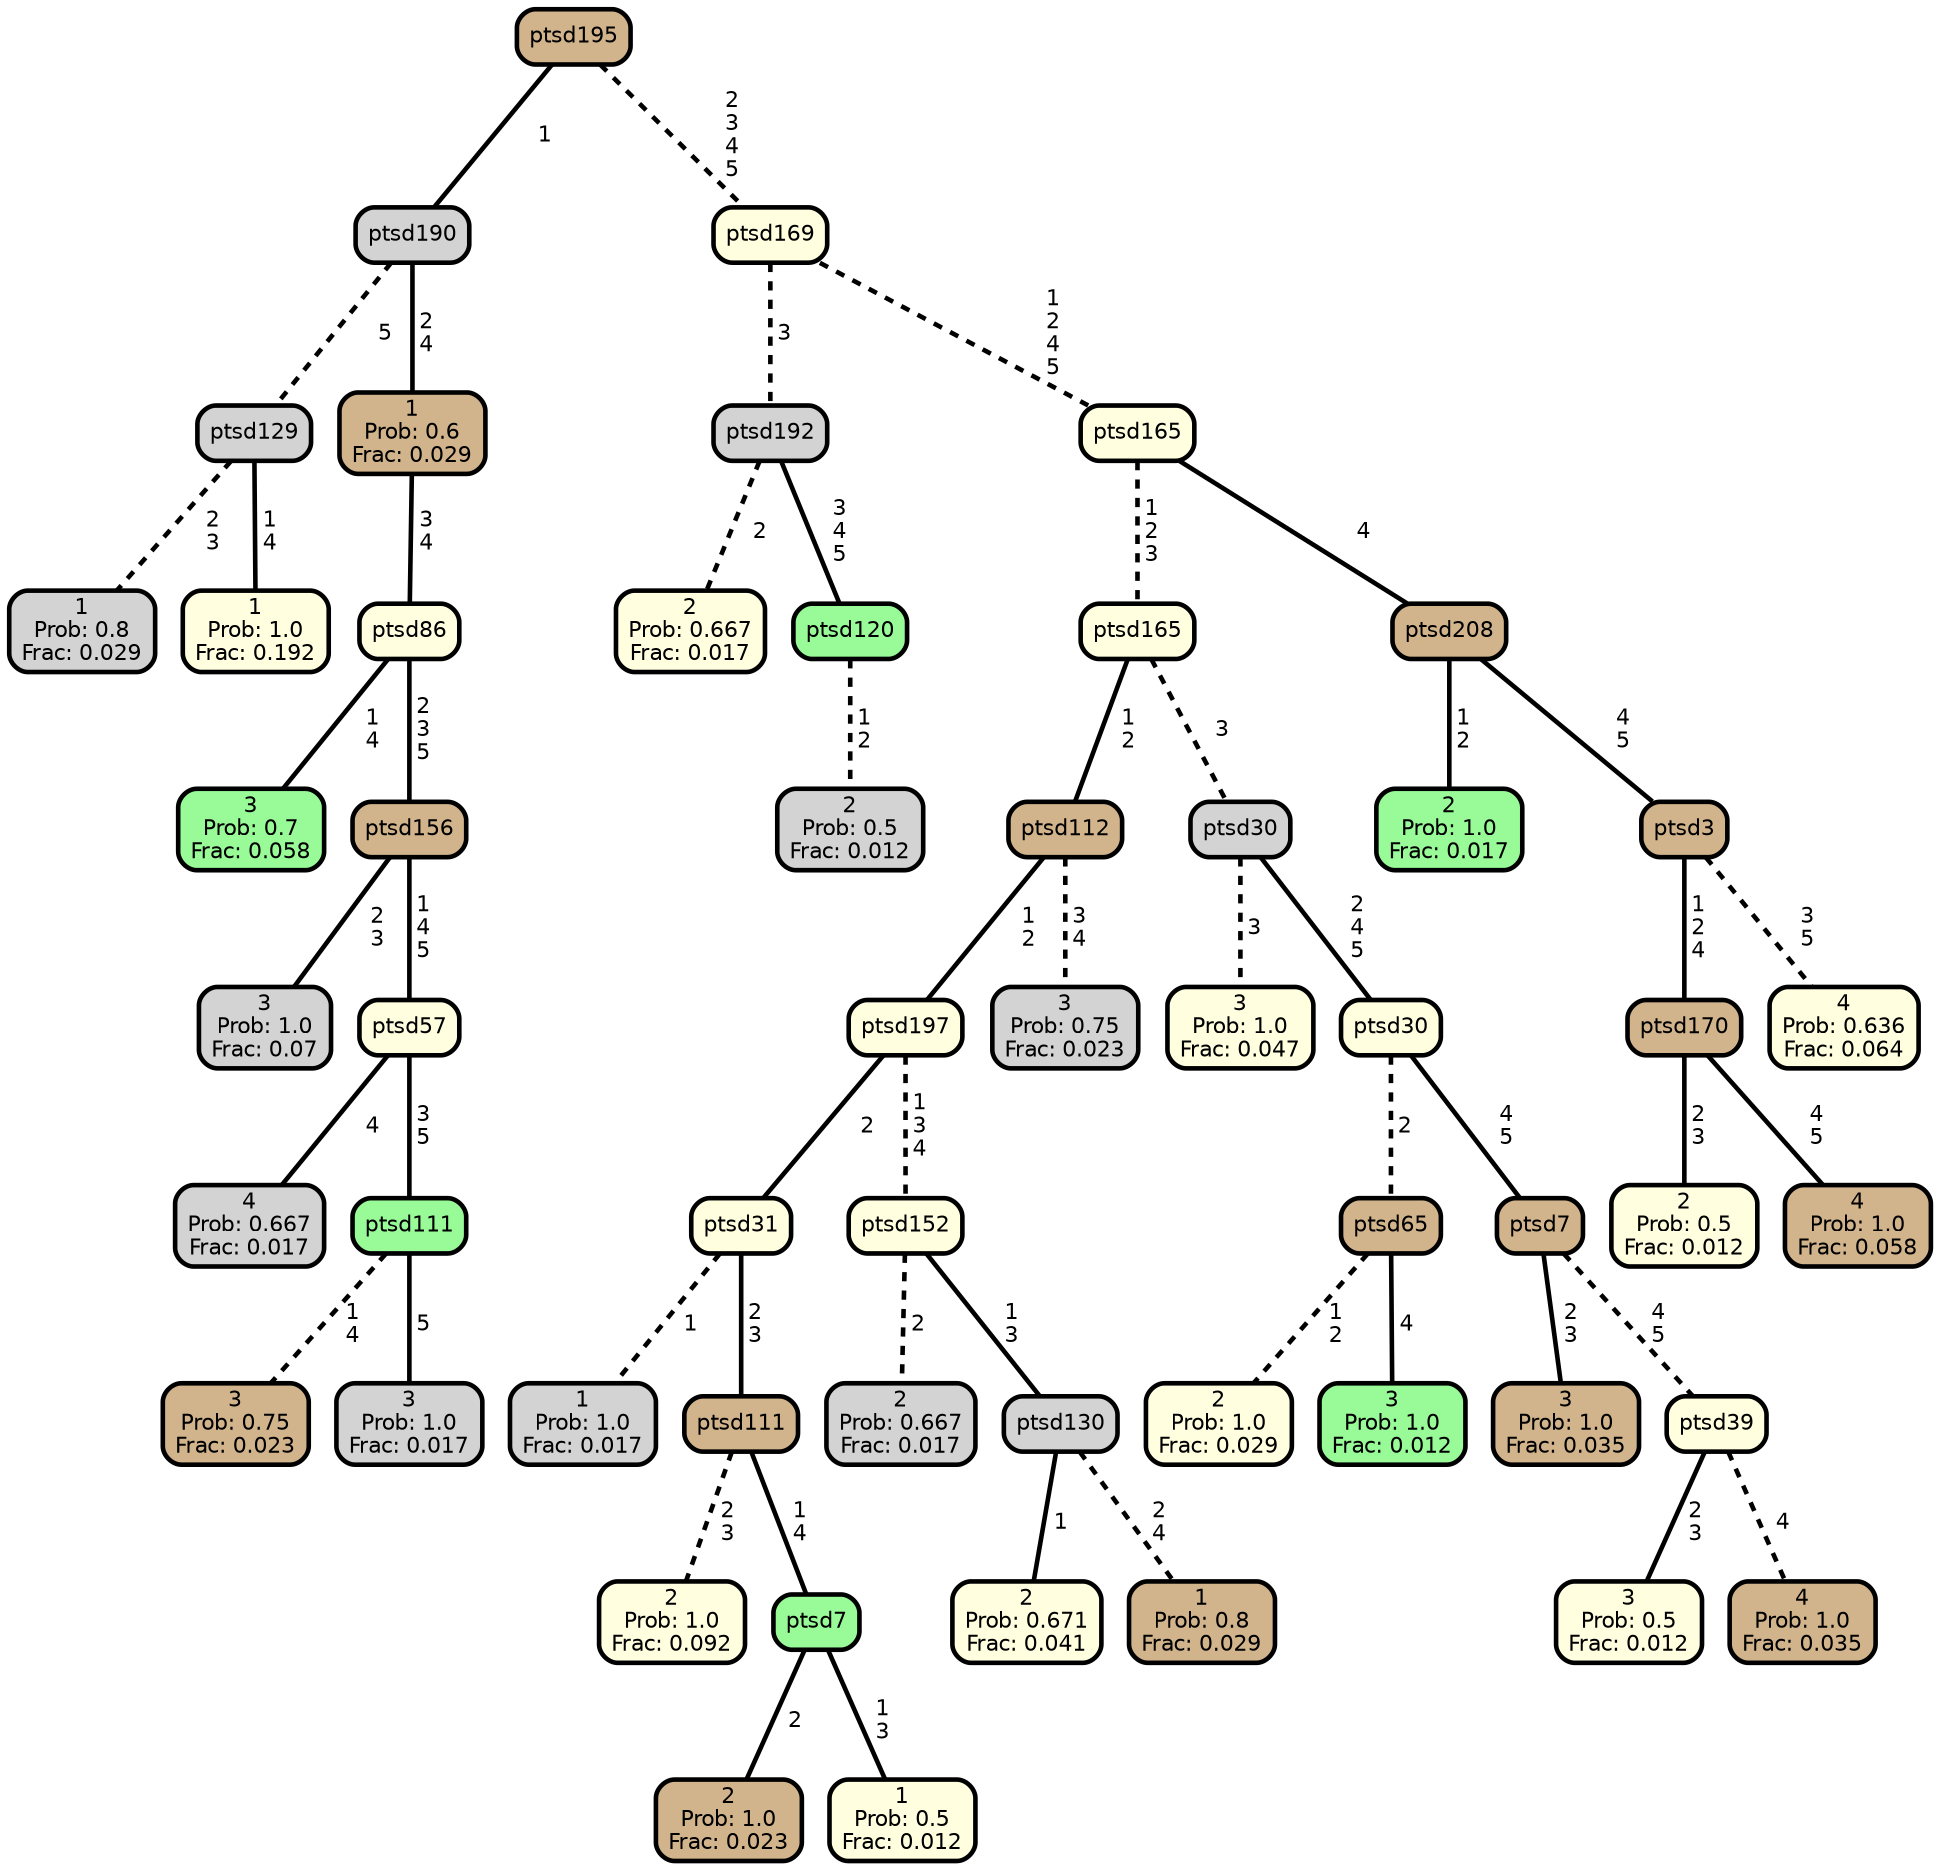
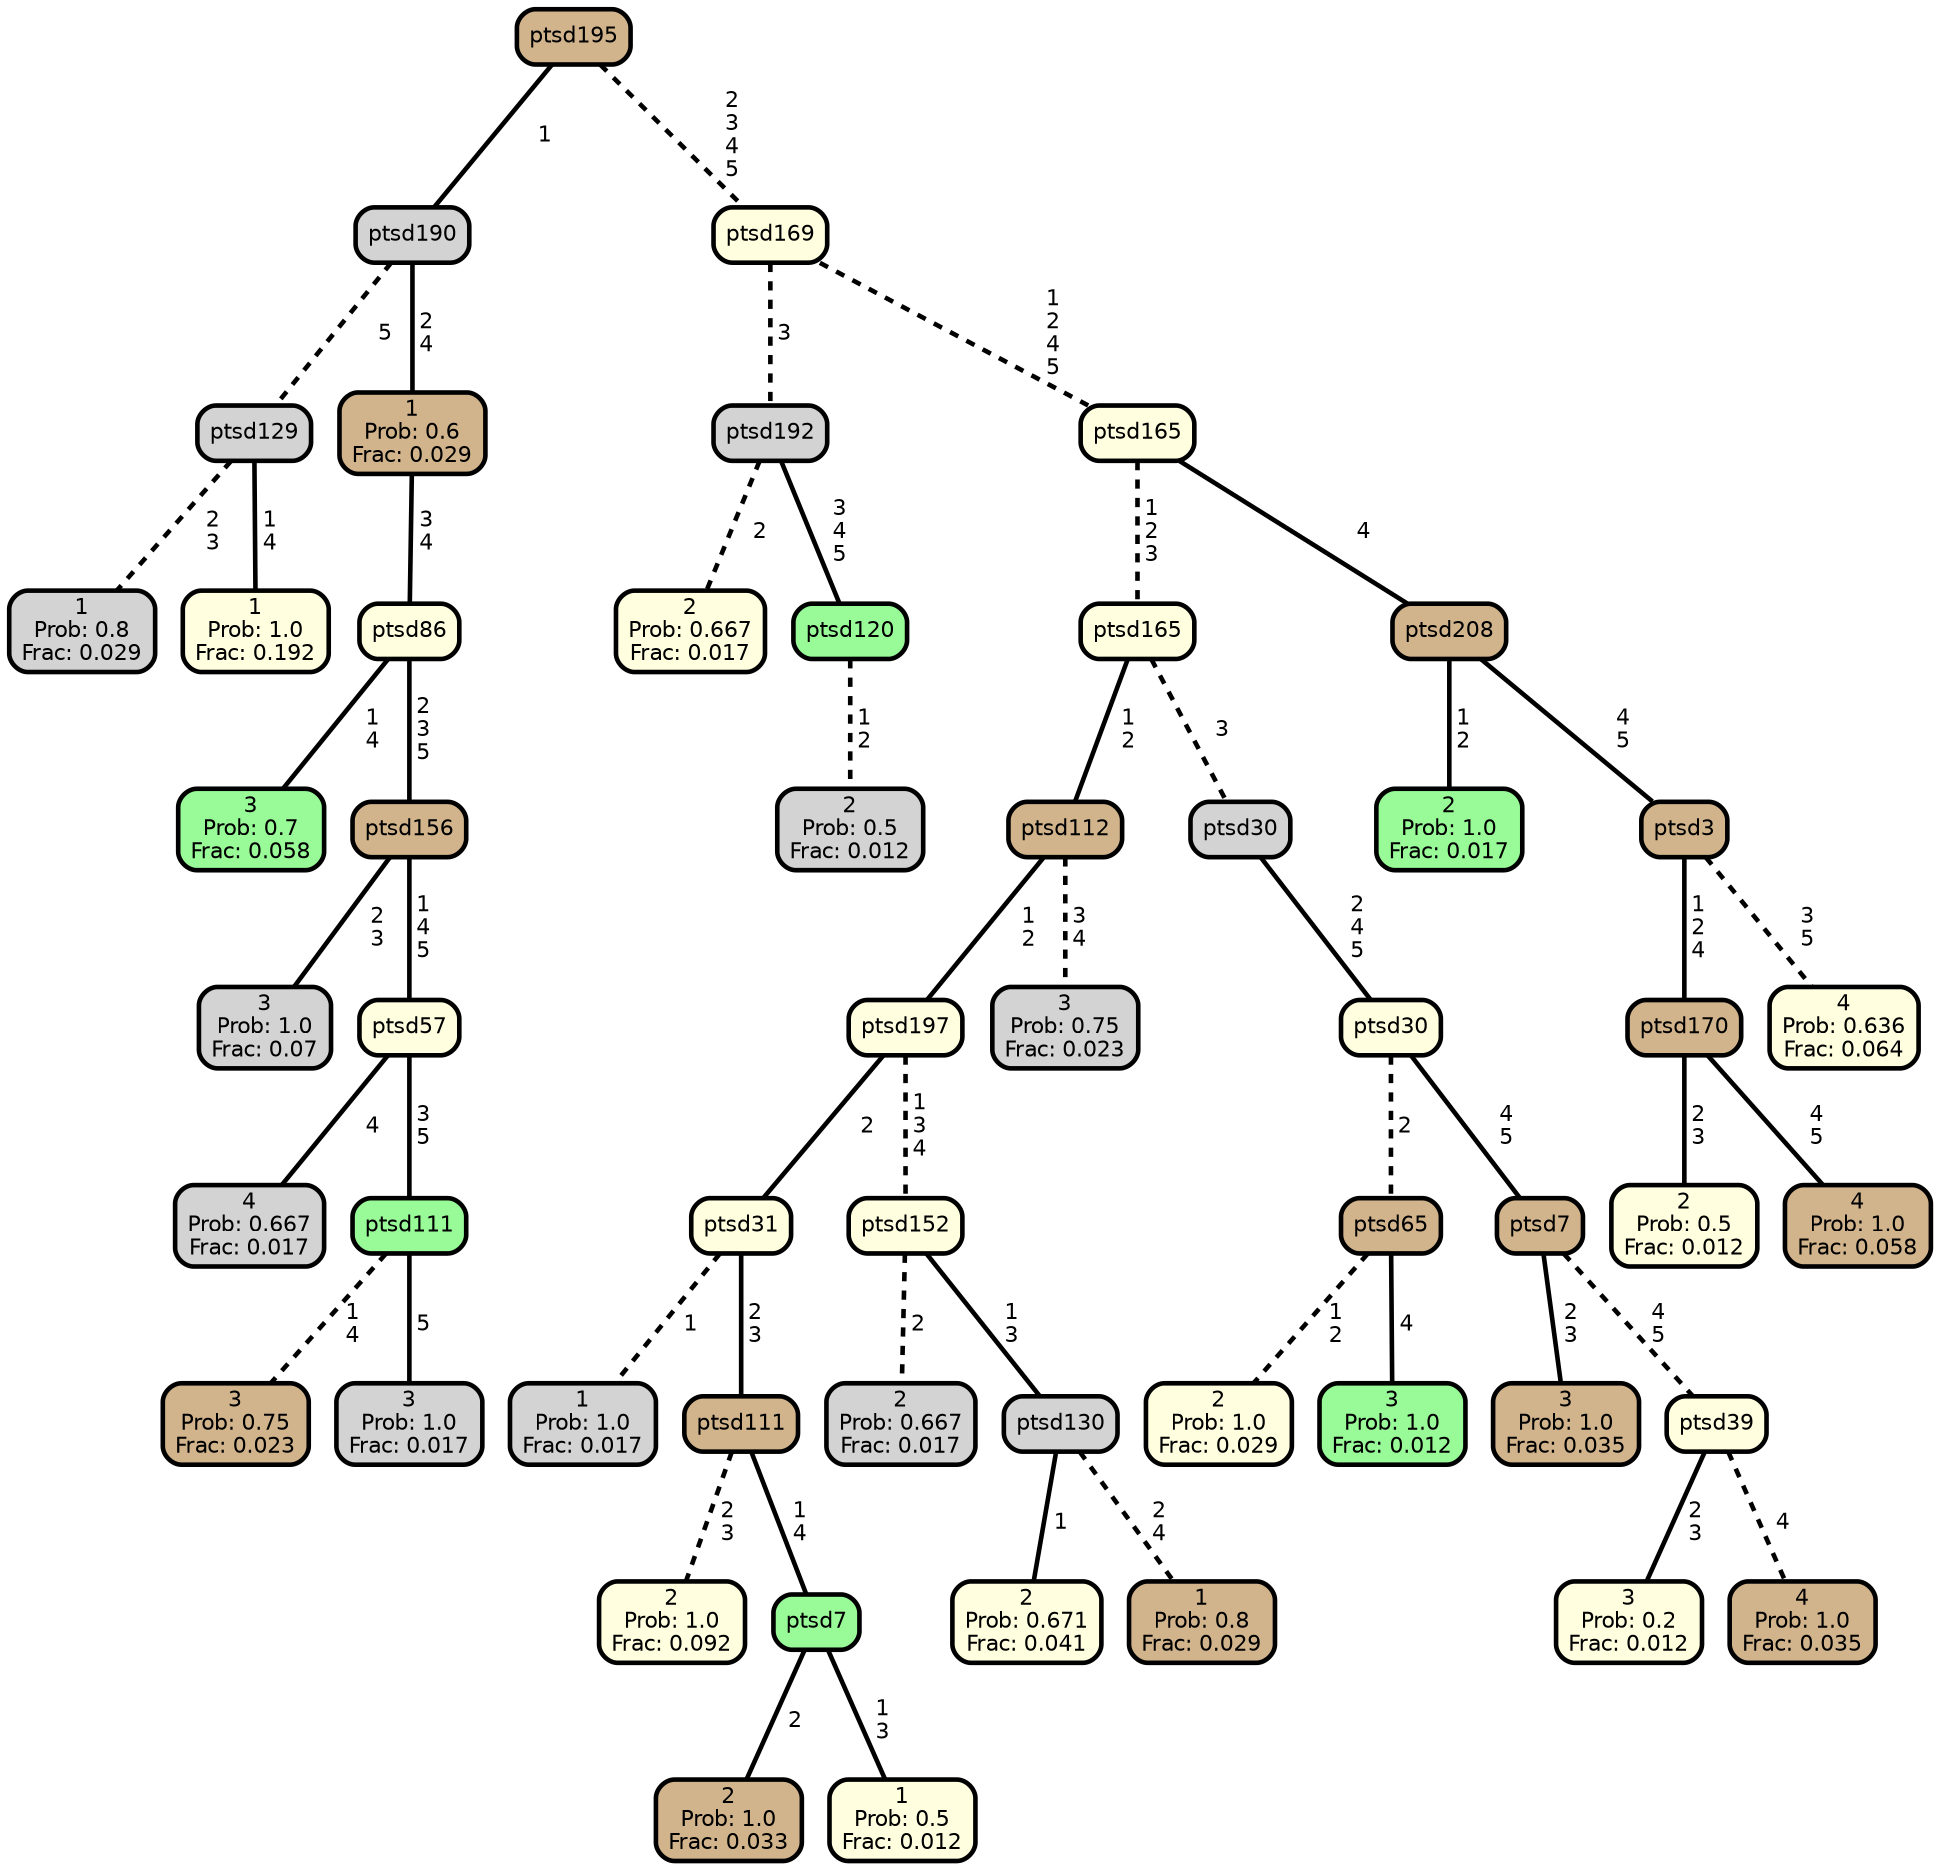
(1240, 1028) -> none
(1629, 1622) -> (1629, 1622)
(729, 1820) -> (729, 1820)
